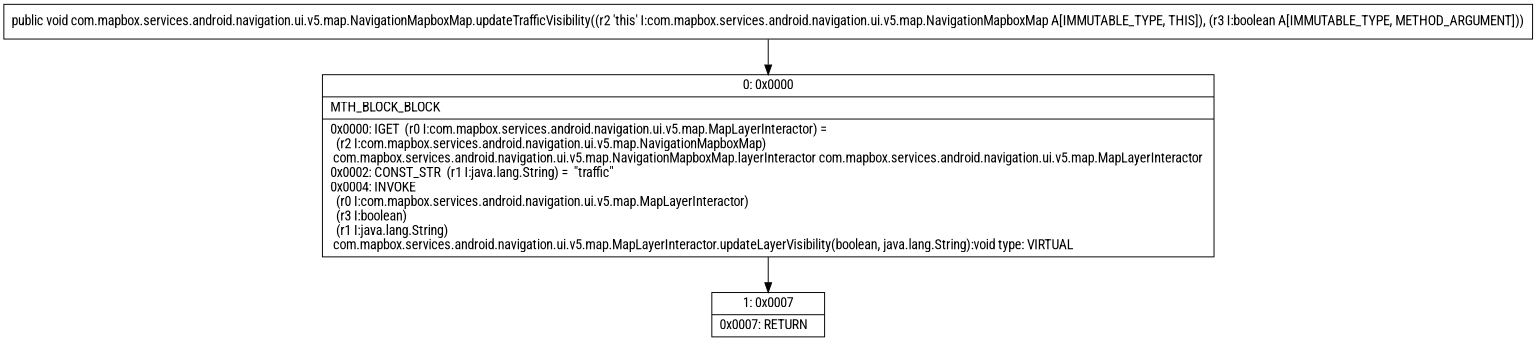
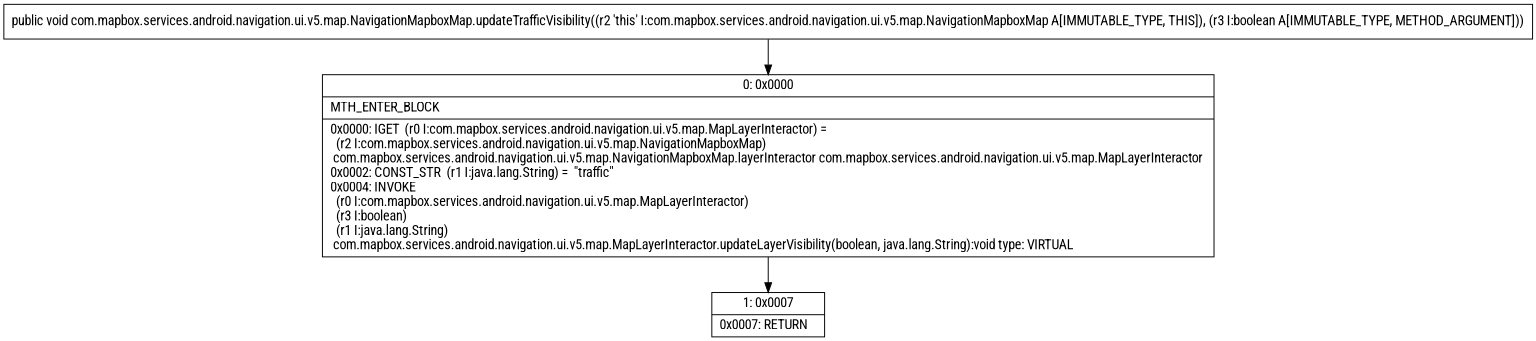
(386, 107) -> (385, 107)
